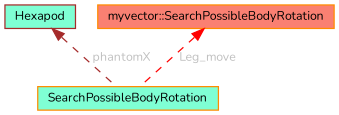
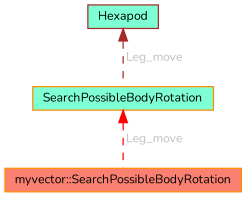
(121, 58) -> (153, 58)
(167, 62) -> (123, 145)
